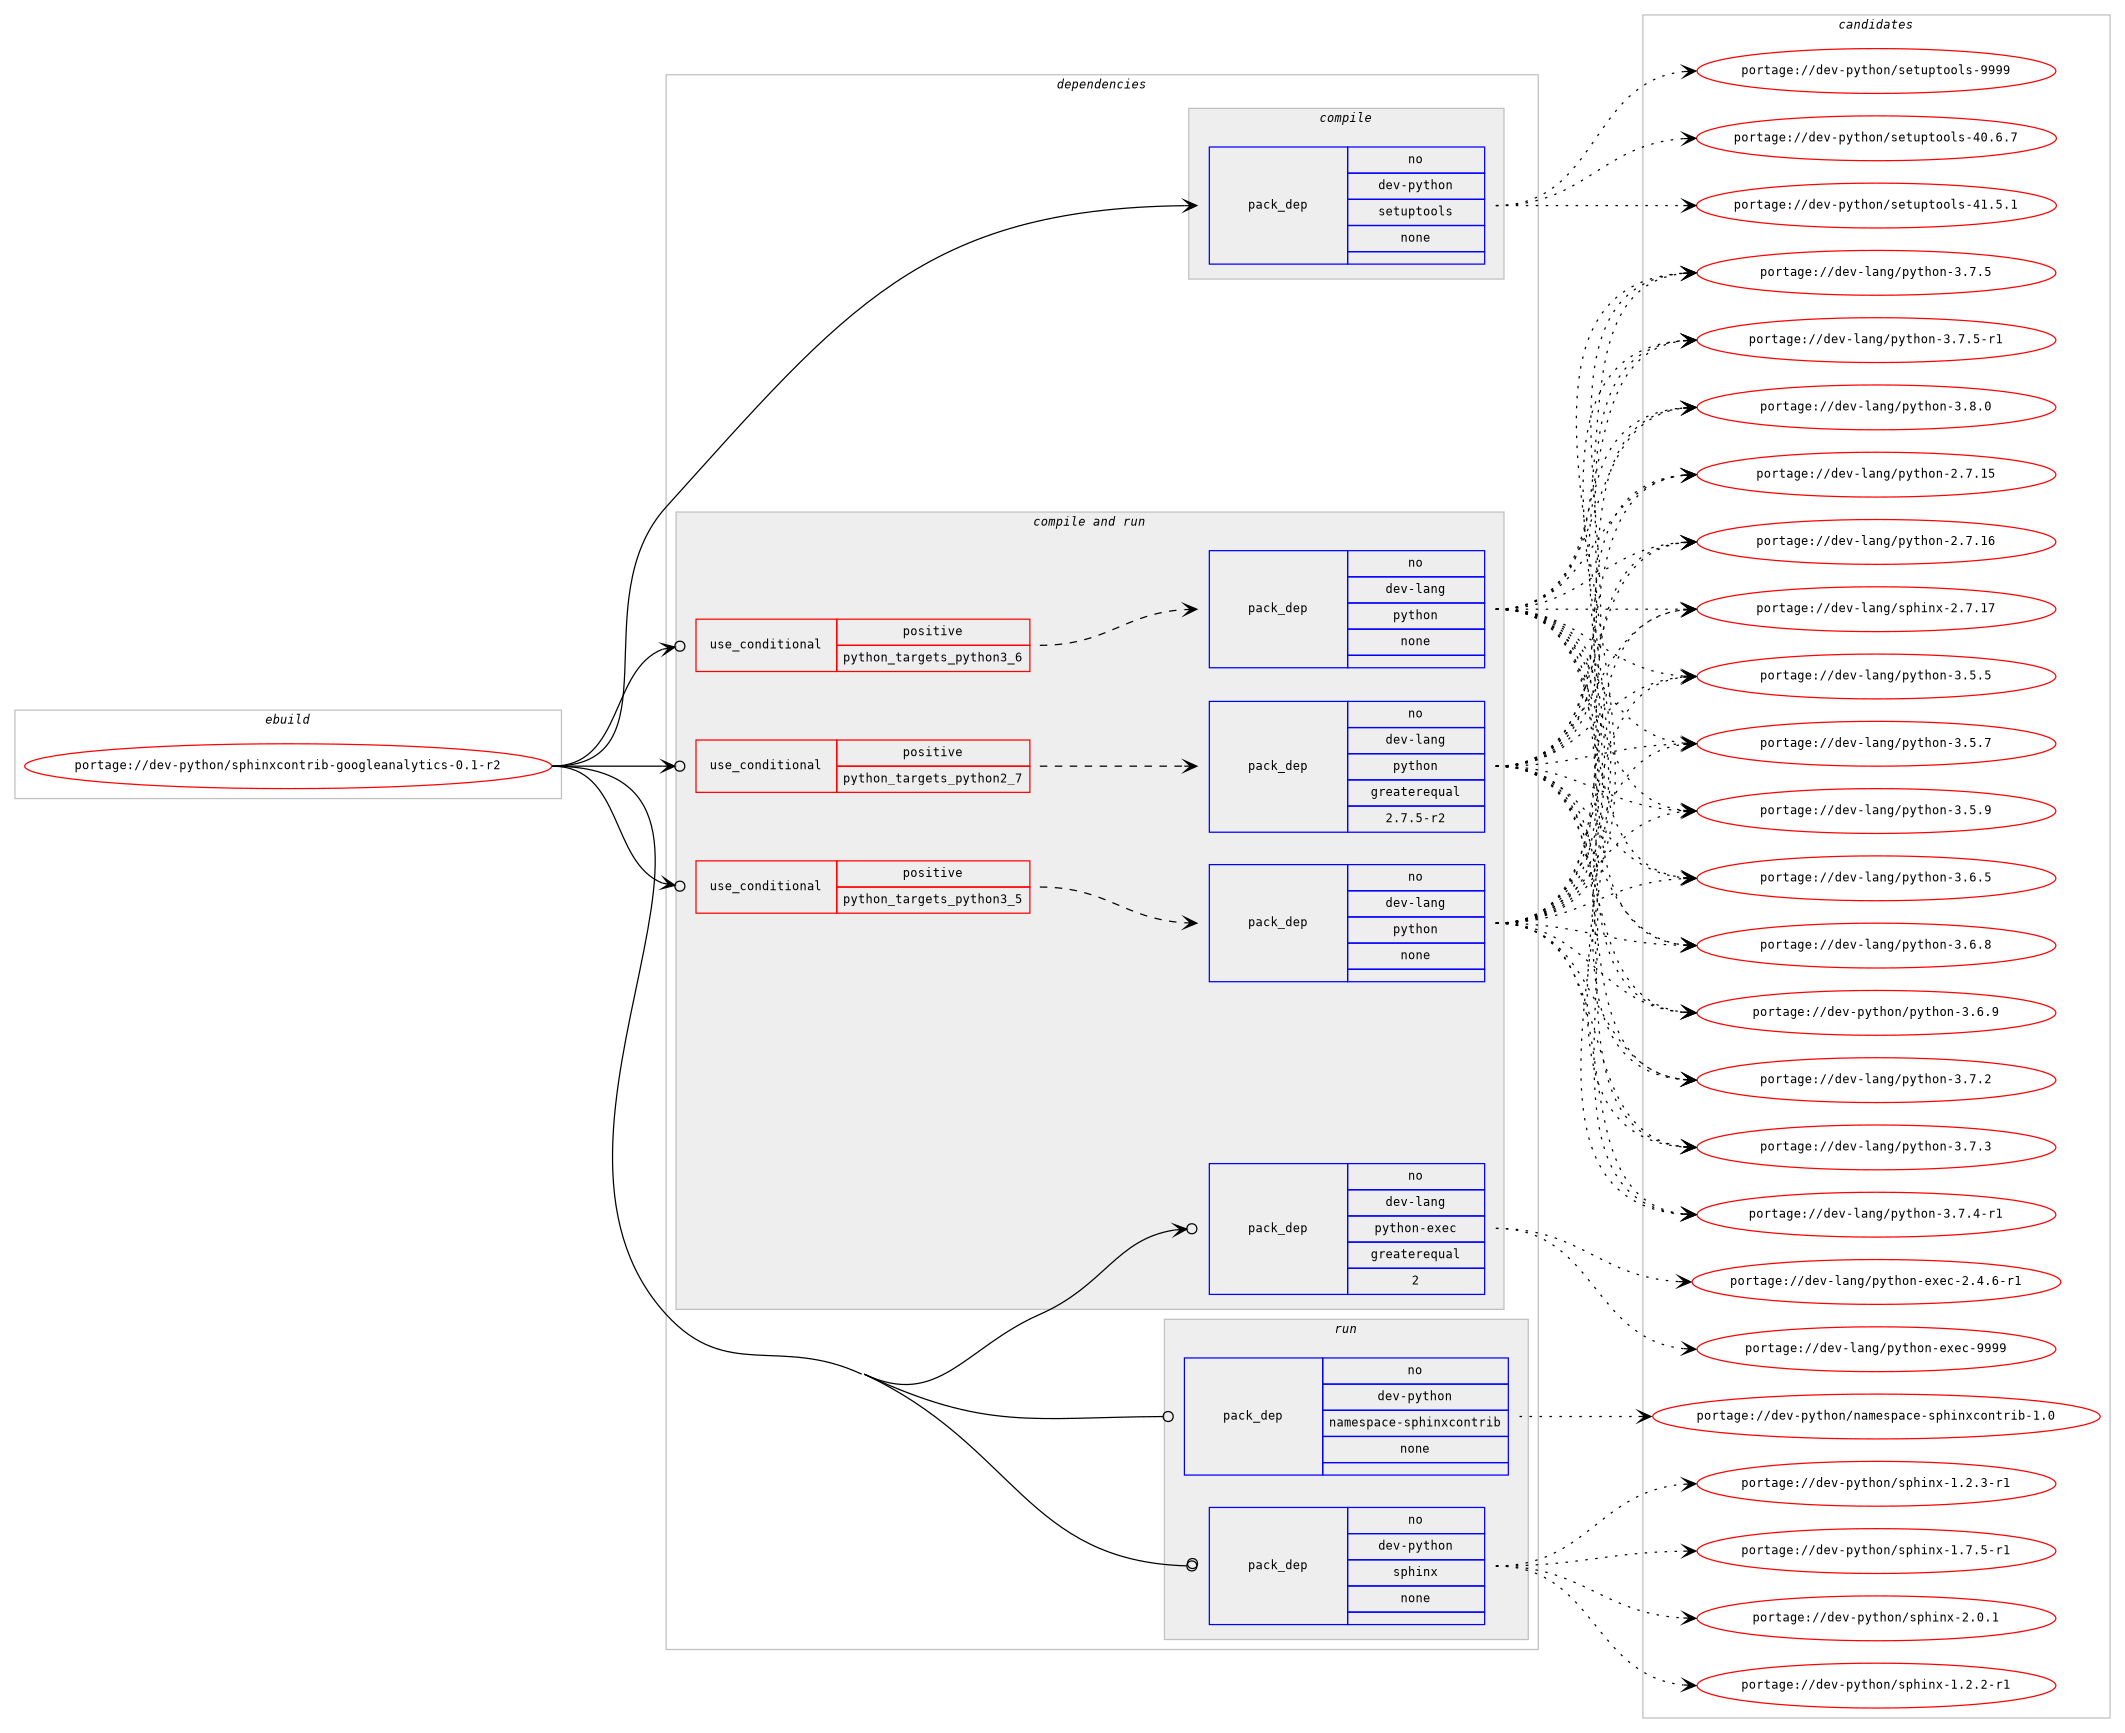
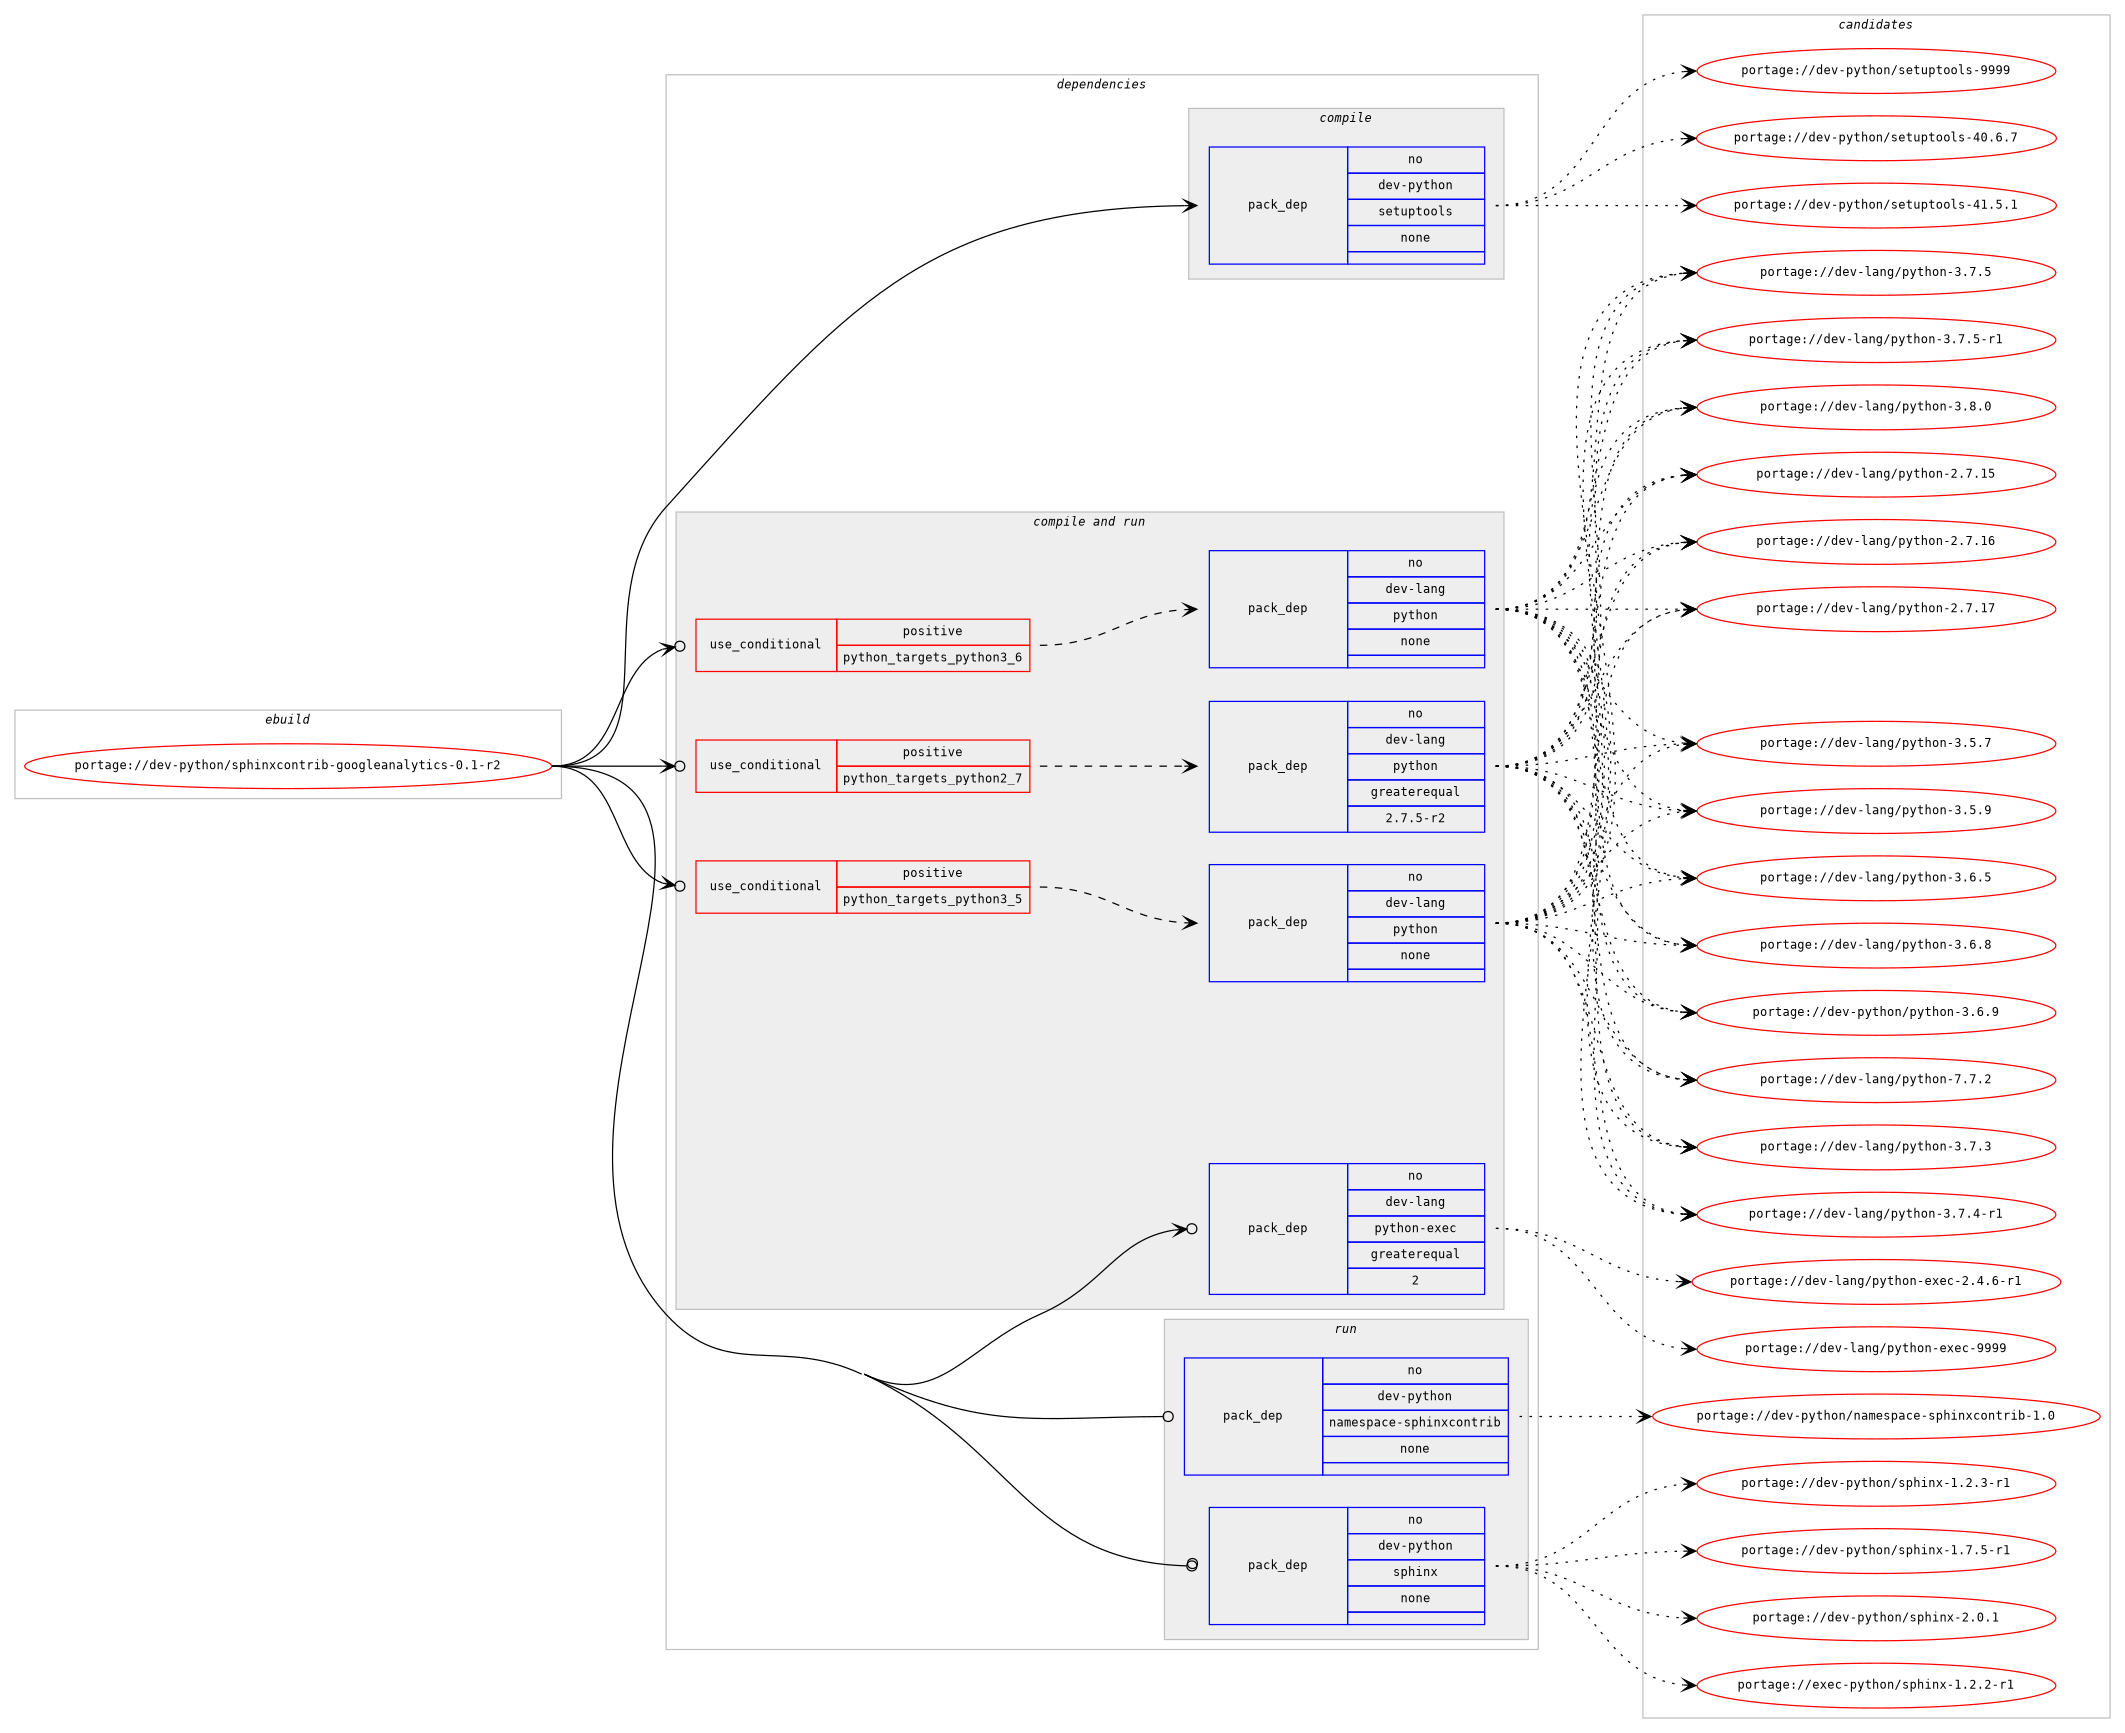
(1876, 609) -> (1876, 609)
(1876, 676) -> none
(1876, 1080) -> (1876, 1080)
(1876, 1686) -> (1876, 1686)
